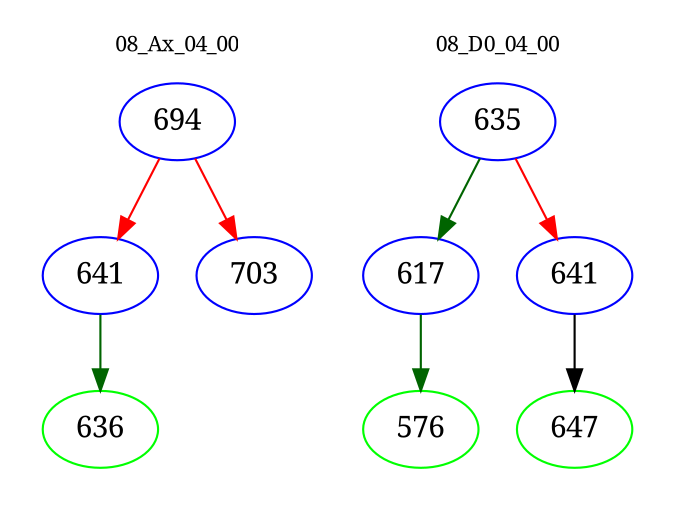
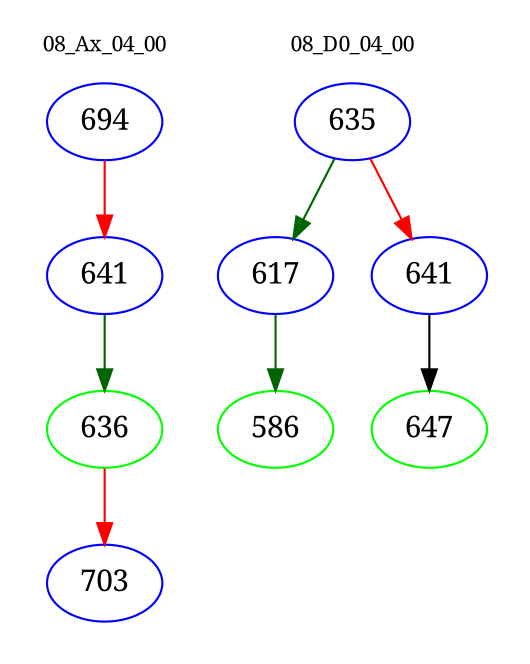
(211, 189) -> (105, 496)
(421, 429) -> (276, 429)
